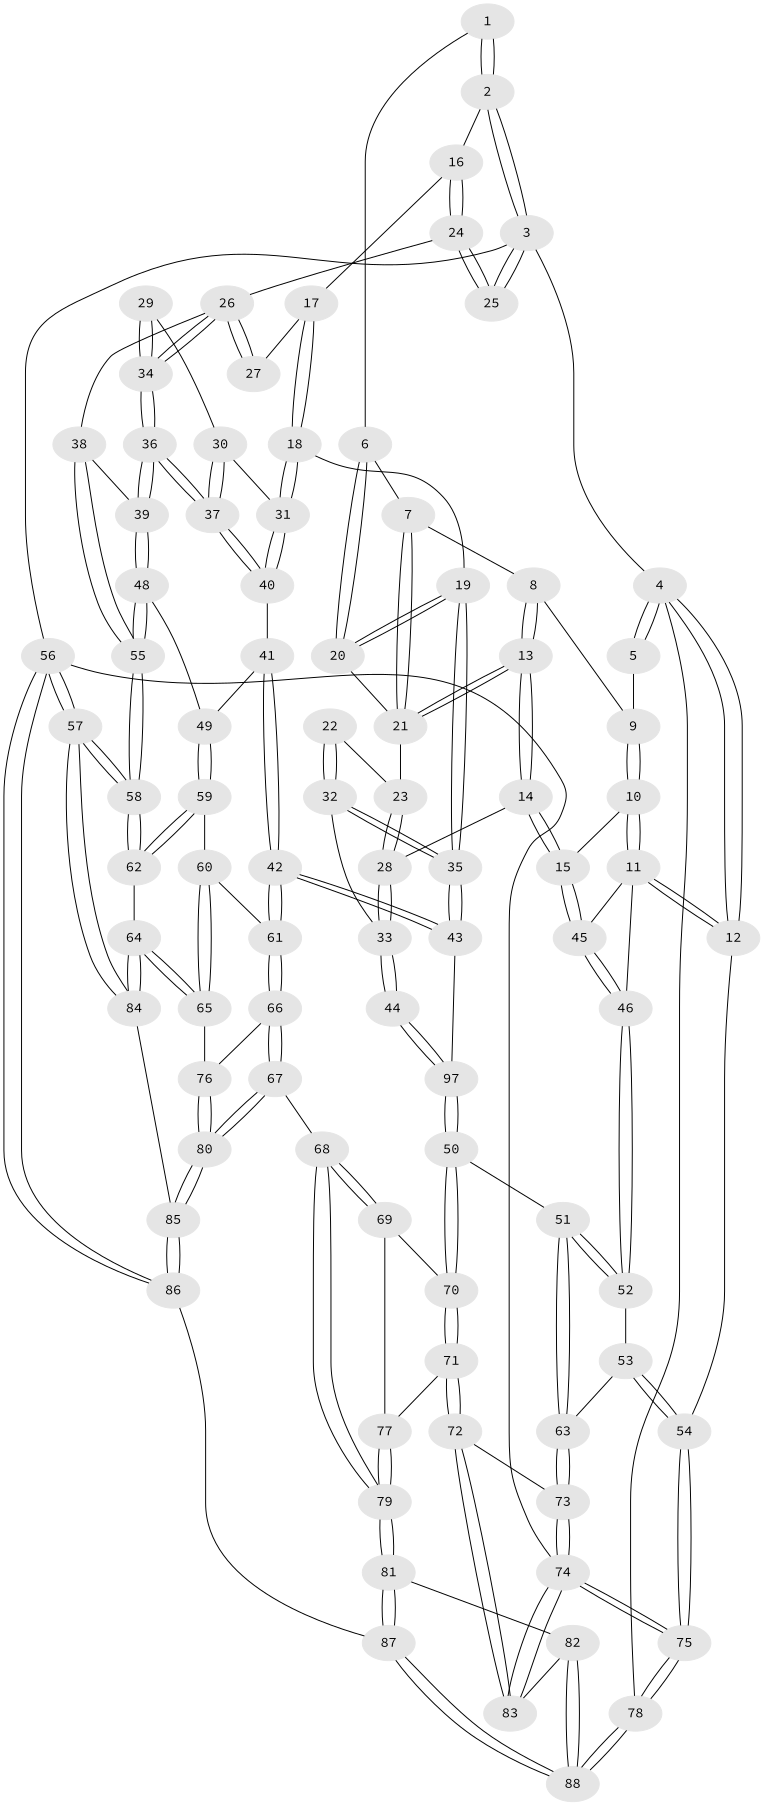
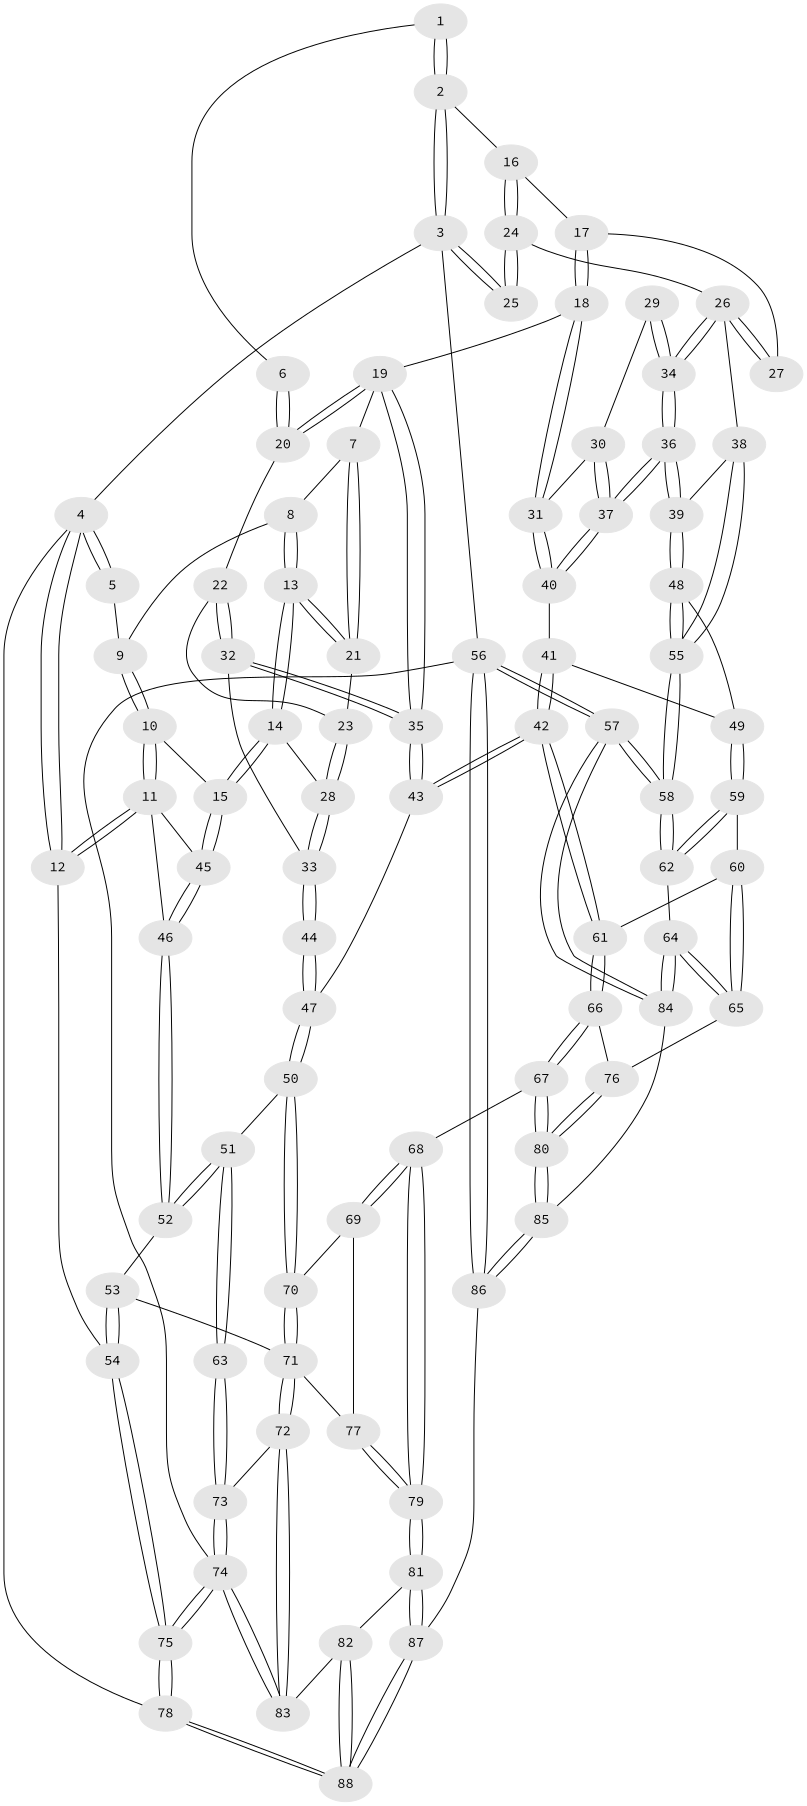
(387, 480) -> (367, 409)
(369, 691) -> (248, 514)
(451, 1079) -> (309, 1009)
(594, 1396) -> (204, 1323)
